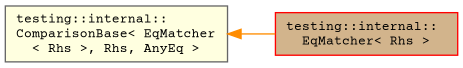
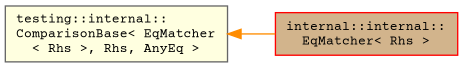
(367, 34) -> (367, 34)
